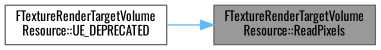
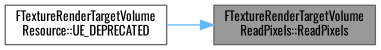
(295, 25) -> (295, 25)
